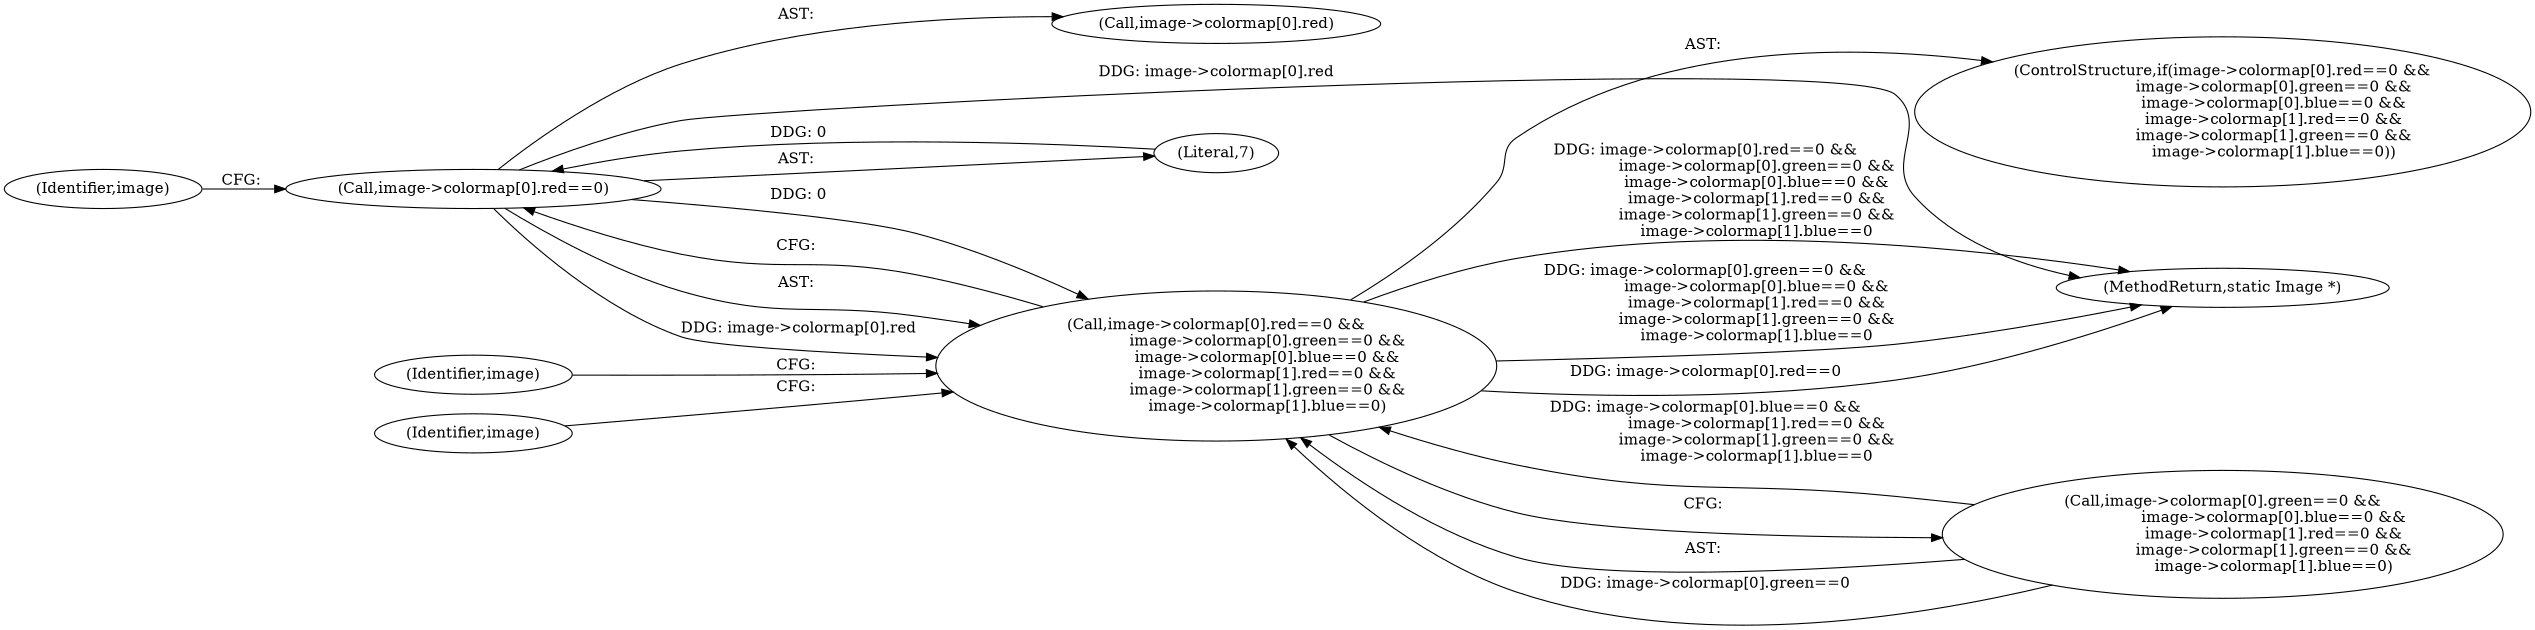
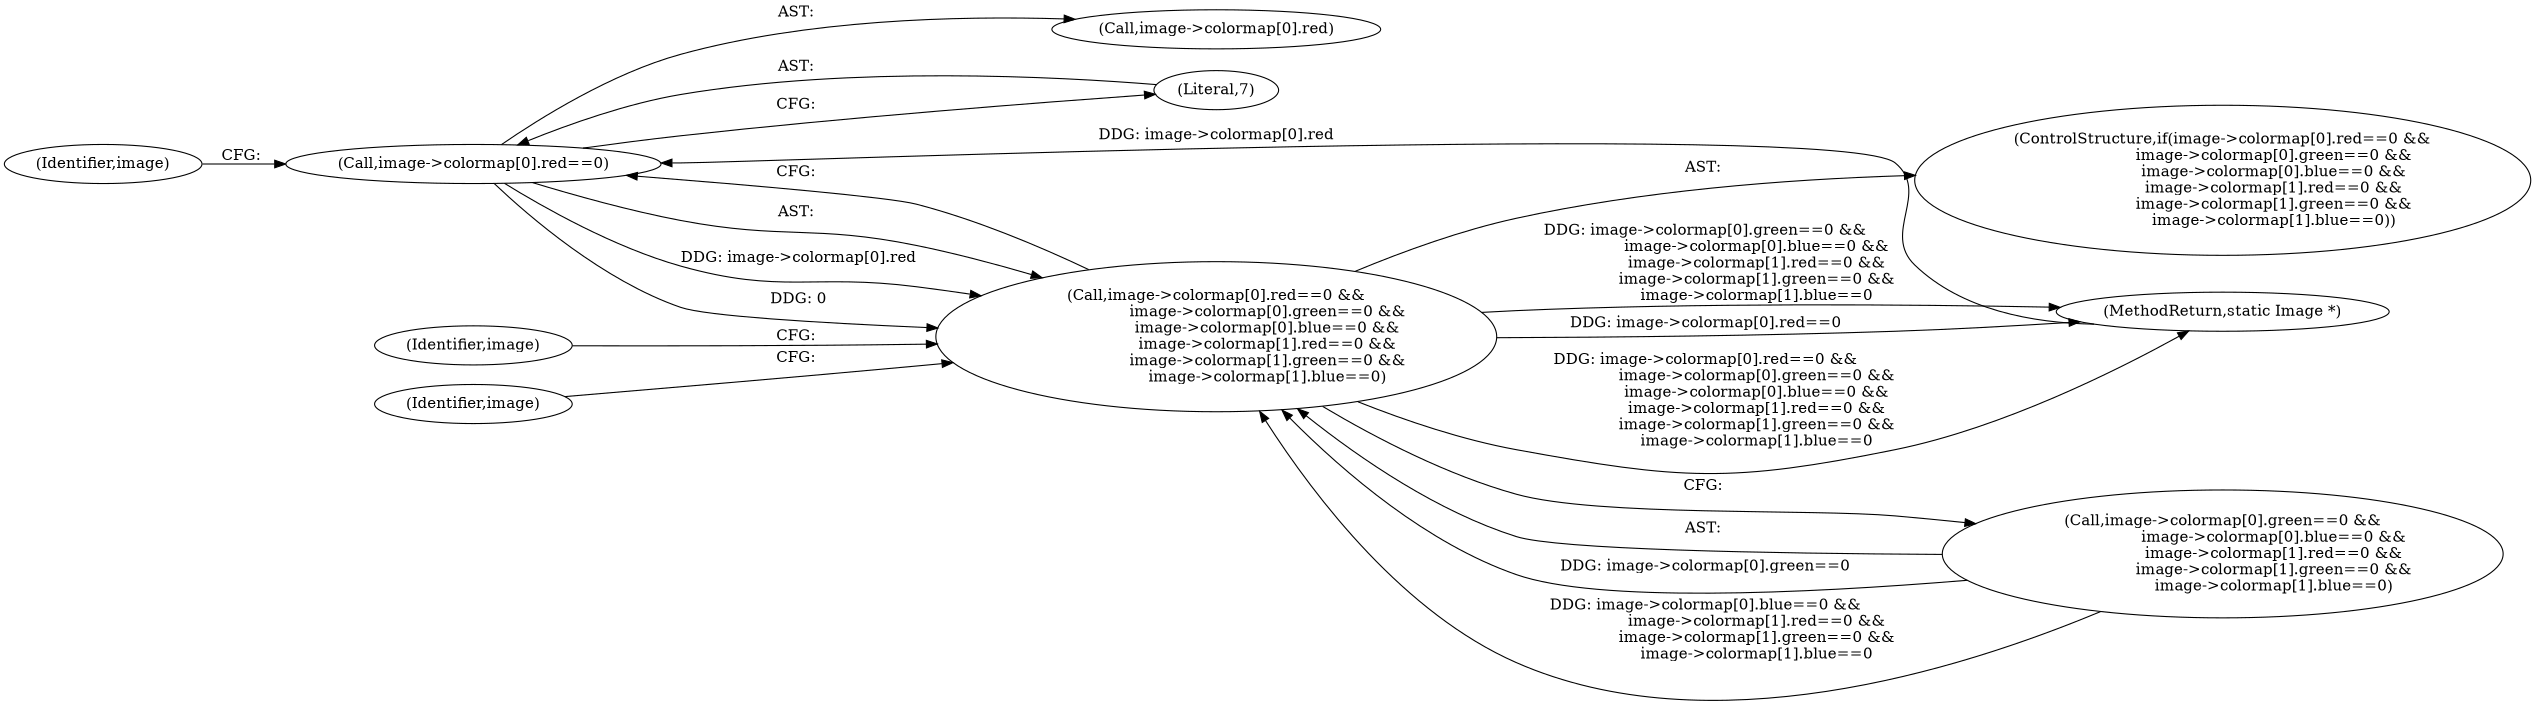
(1346, 85) -> (1436, 145)
(799, 133) -> (799, 67)
(799, 159) -> (799, 105)
